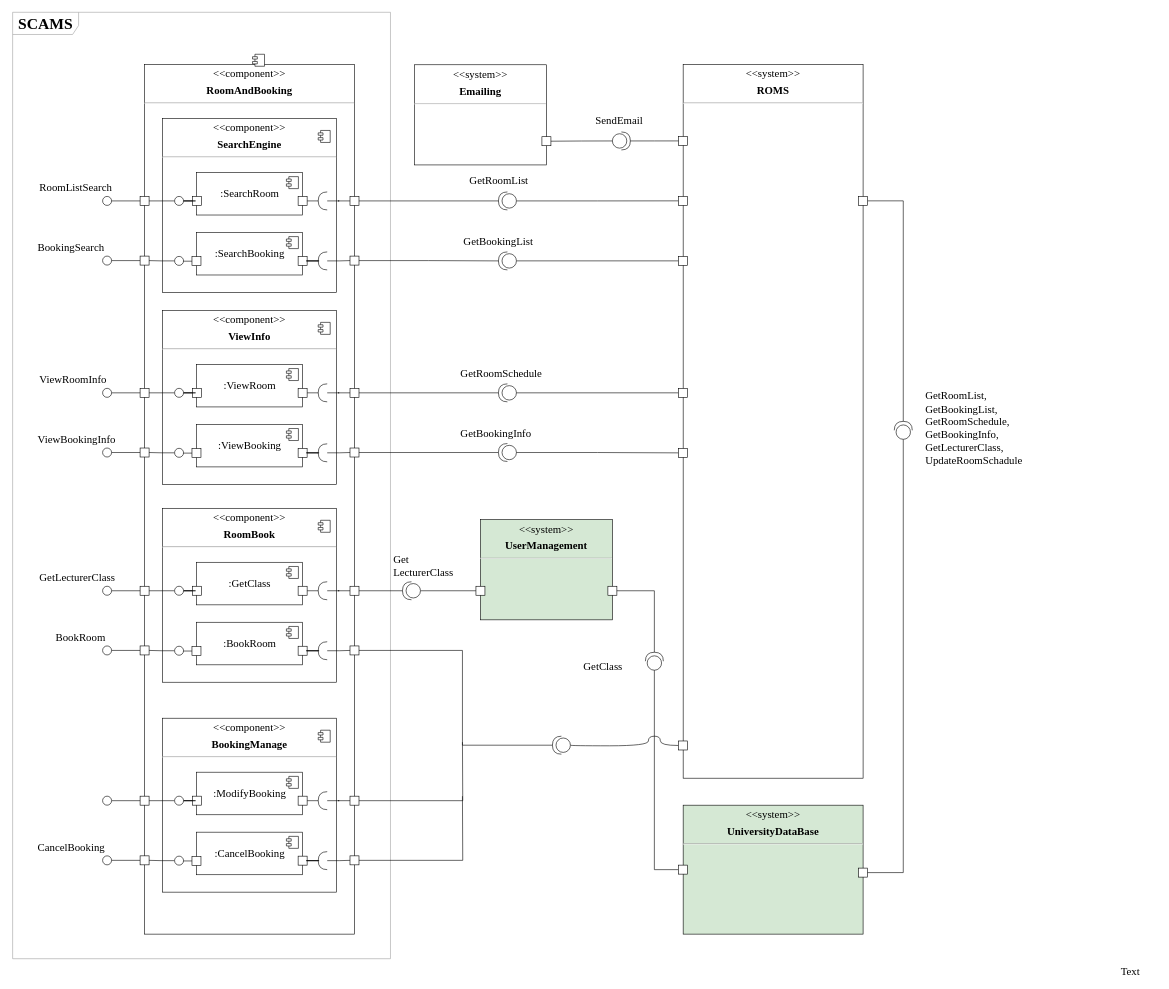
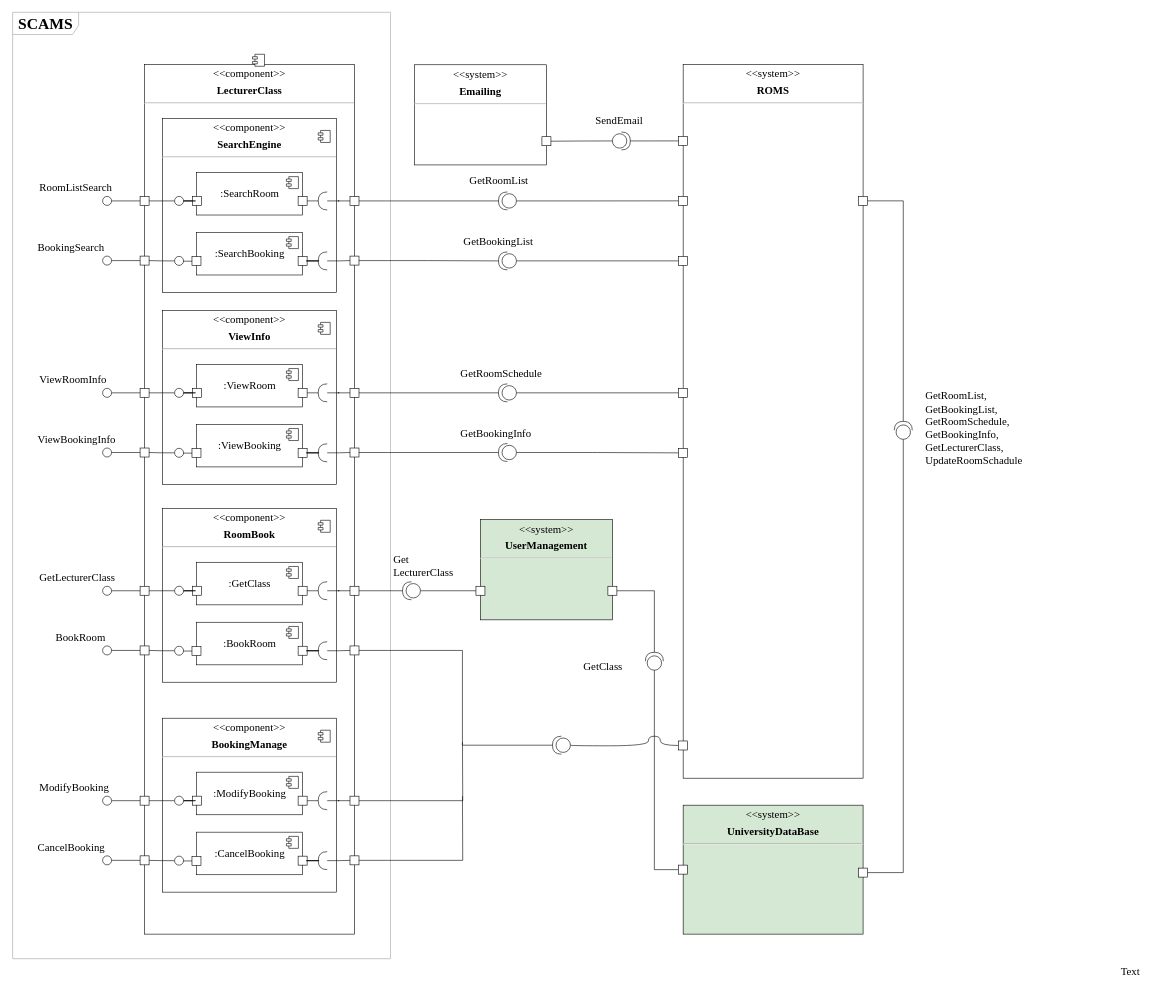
(185, 65) -> (184, 65)
none -> (86, 786)
